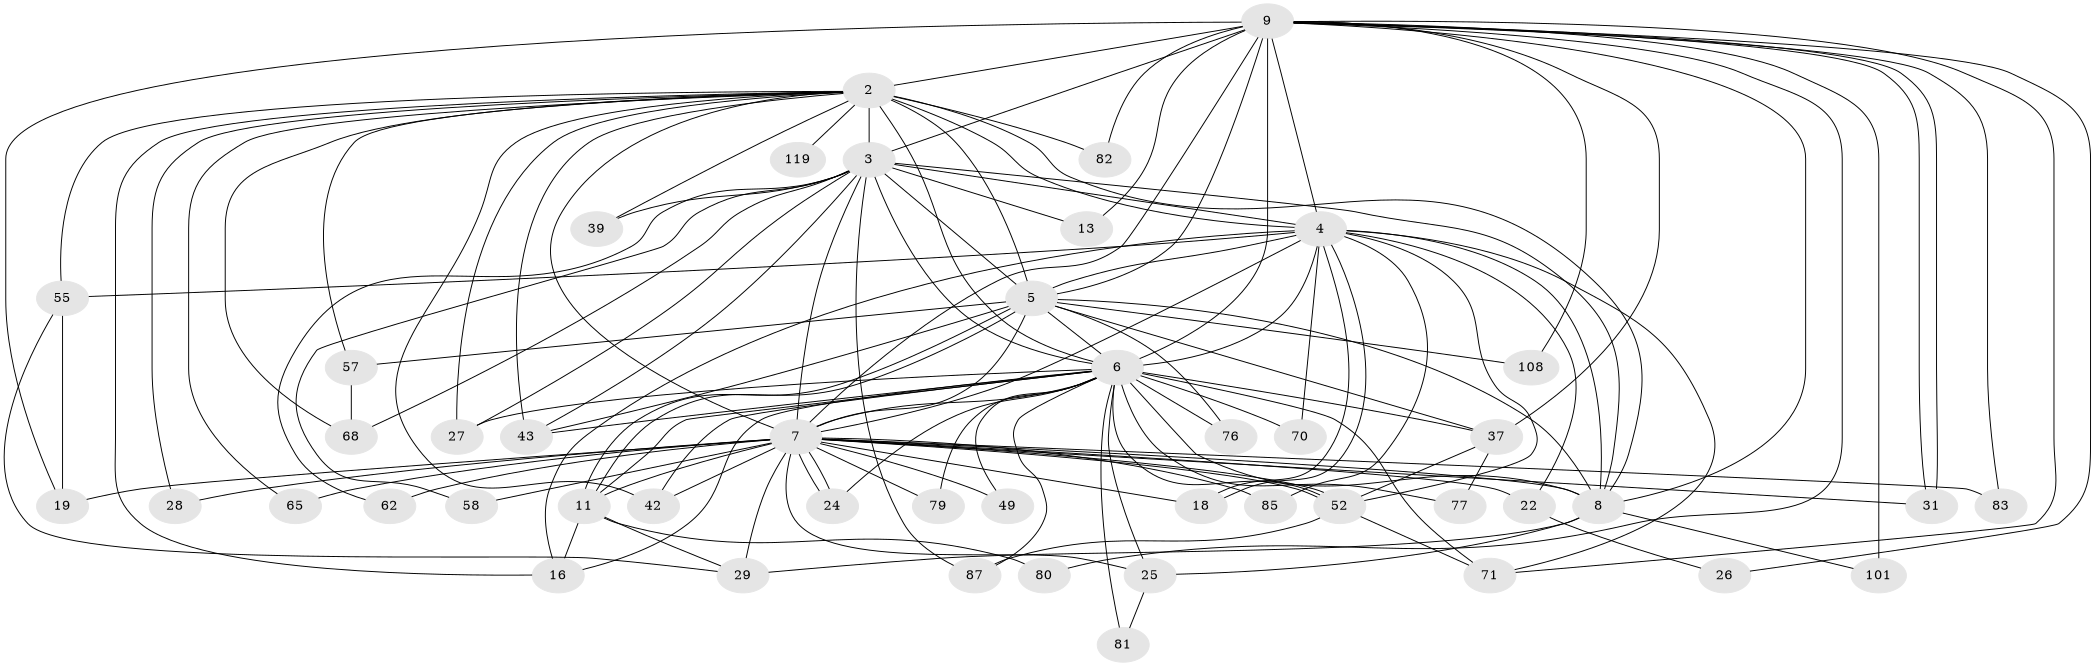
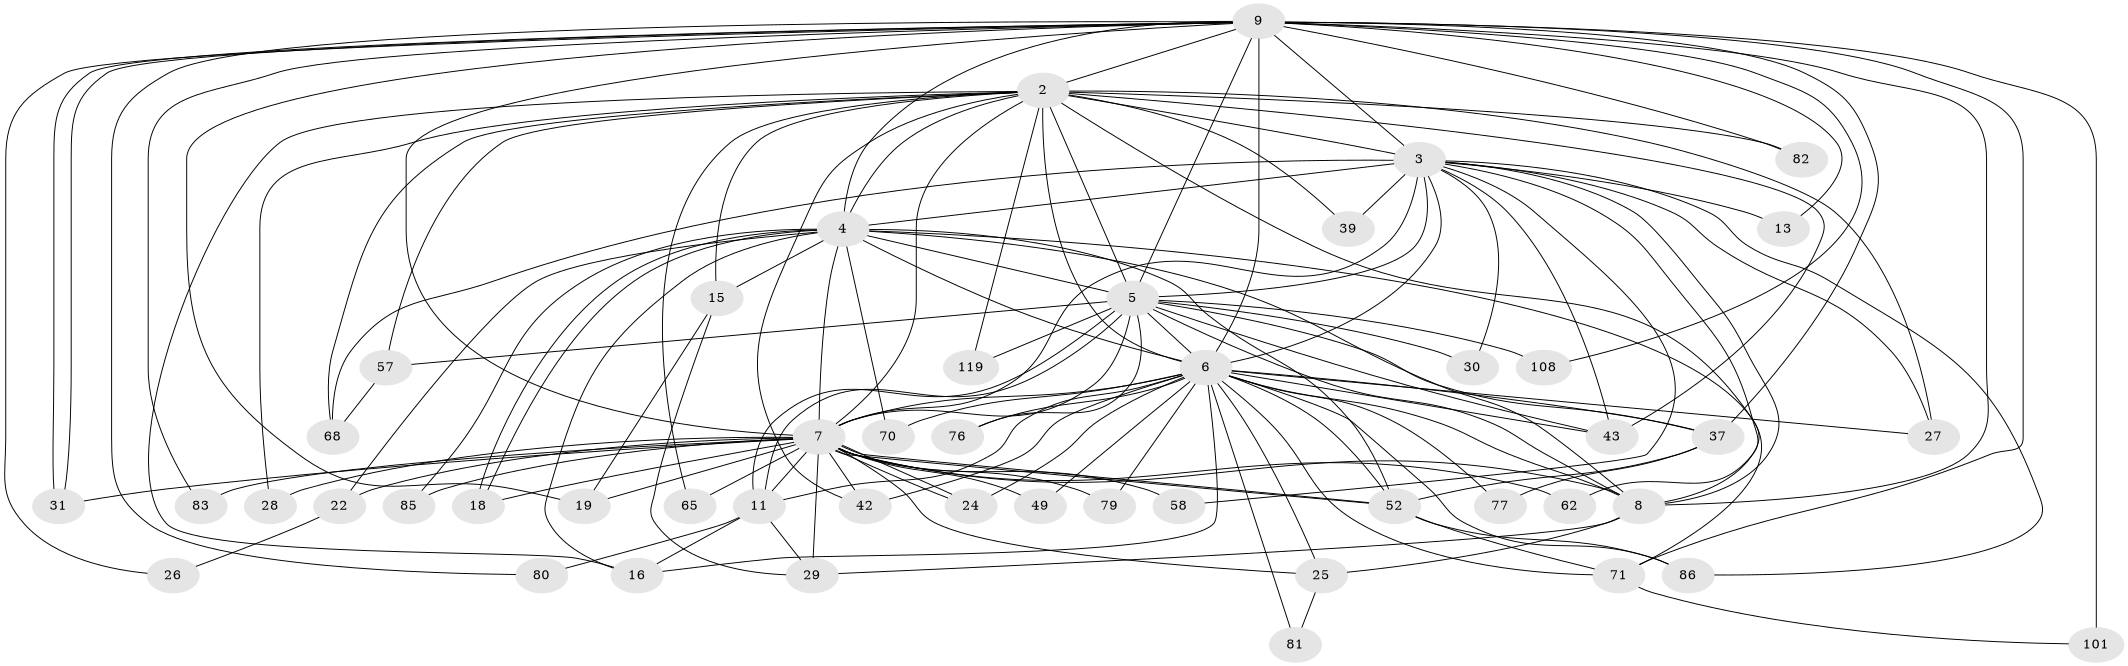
(63, 298) -> (717, 298)
none -> (1041, 338)
none -> (1473, 368)
(1738, 541) -> (1852, 630)
(975, 576) -> (1688, 576)
